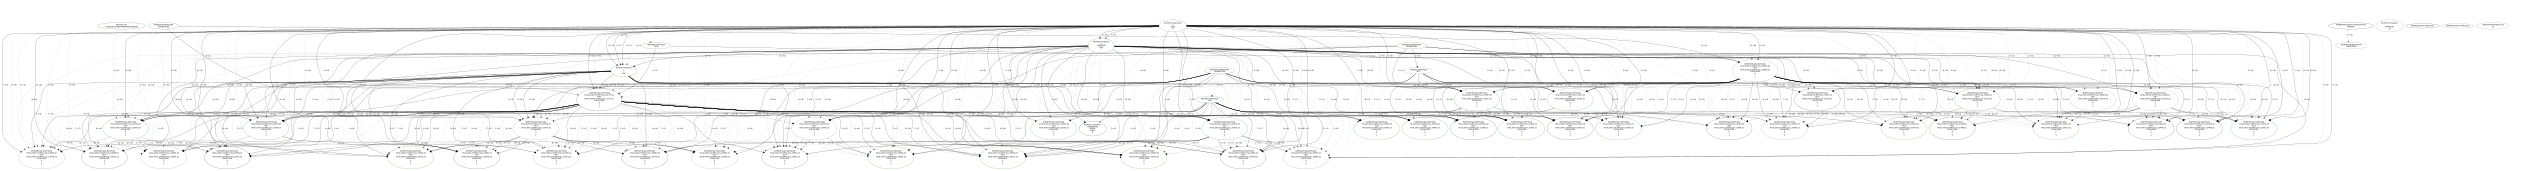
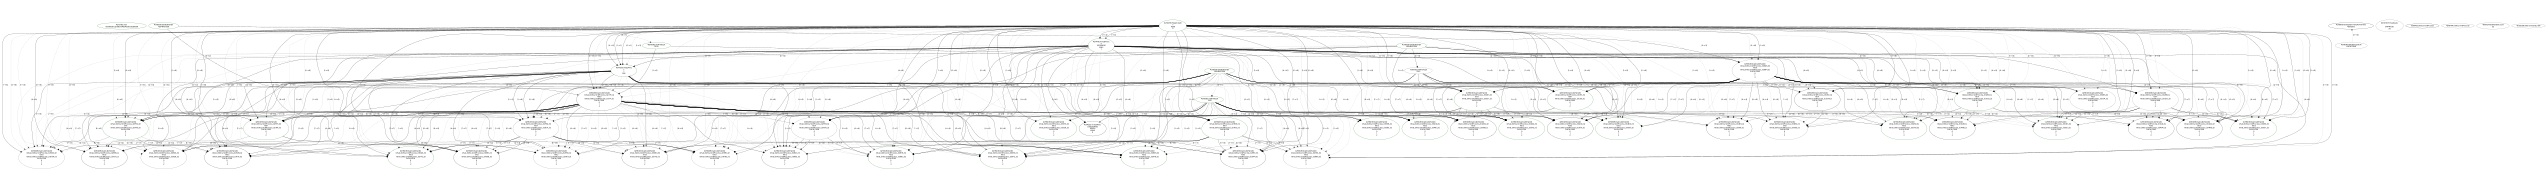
none -> (2528, 26)
(2347, 35) -> (2353, 36)
